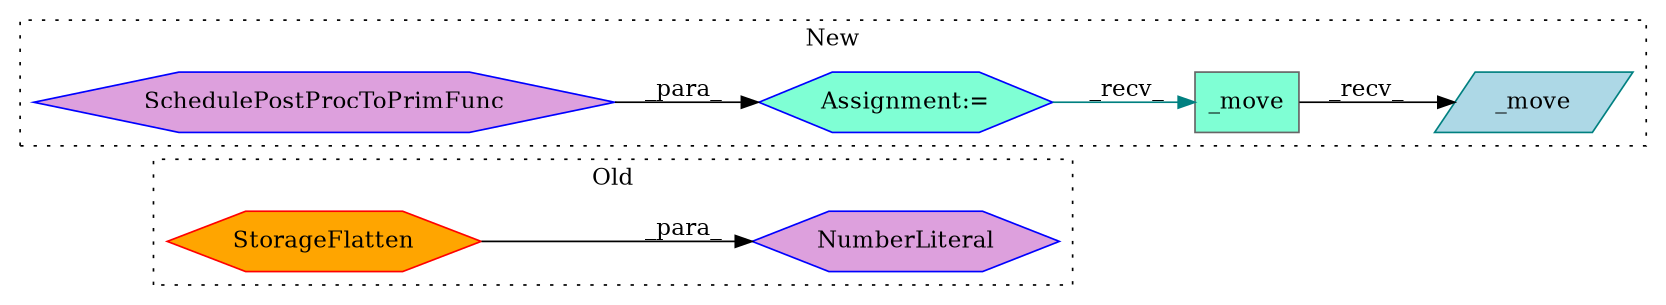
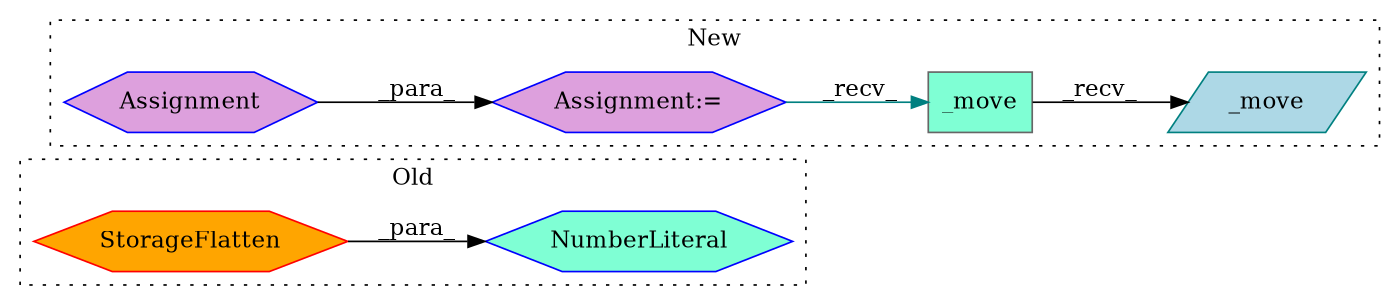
(324, 102) -> (191, 102)
(906, 102) -> (639, 102)
(906, 241) -> (639, 241)
